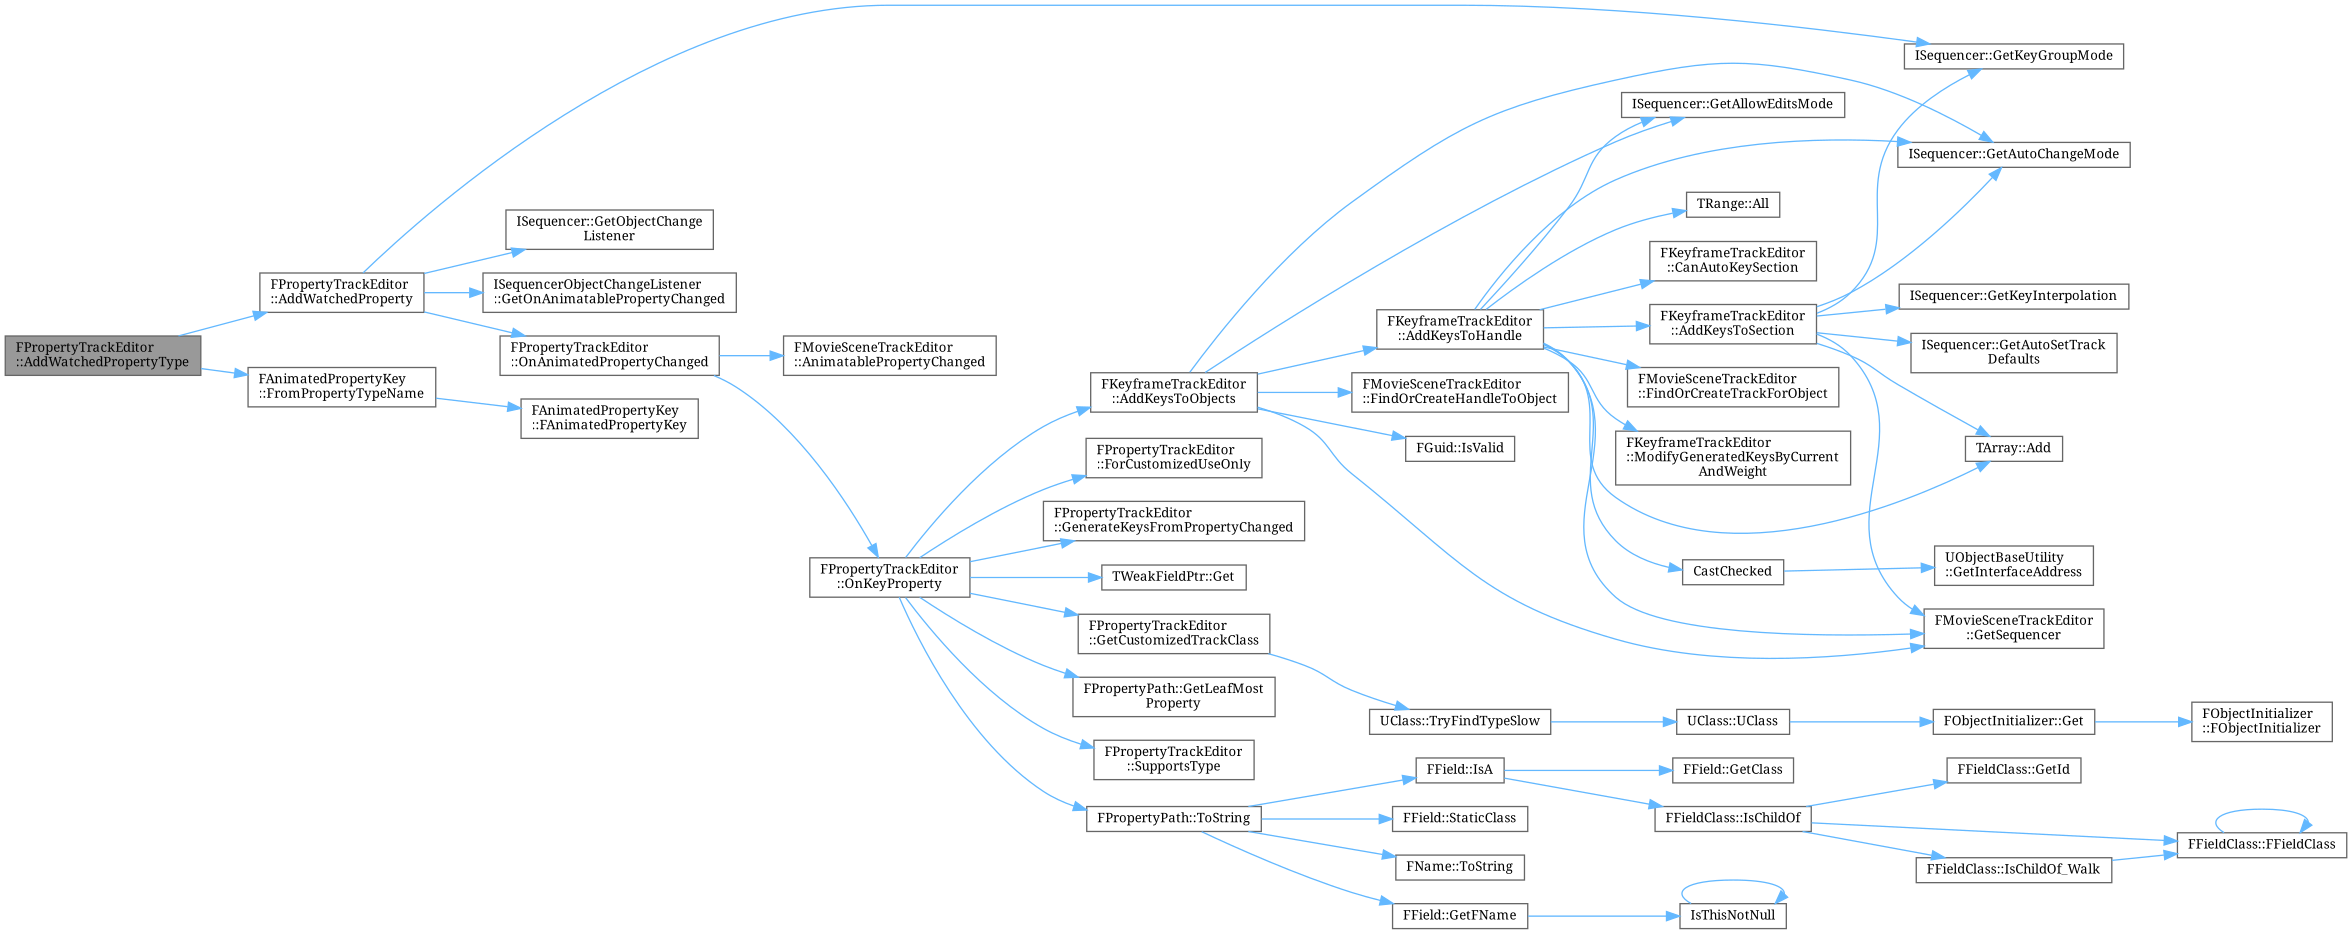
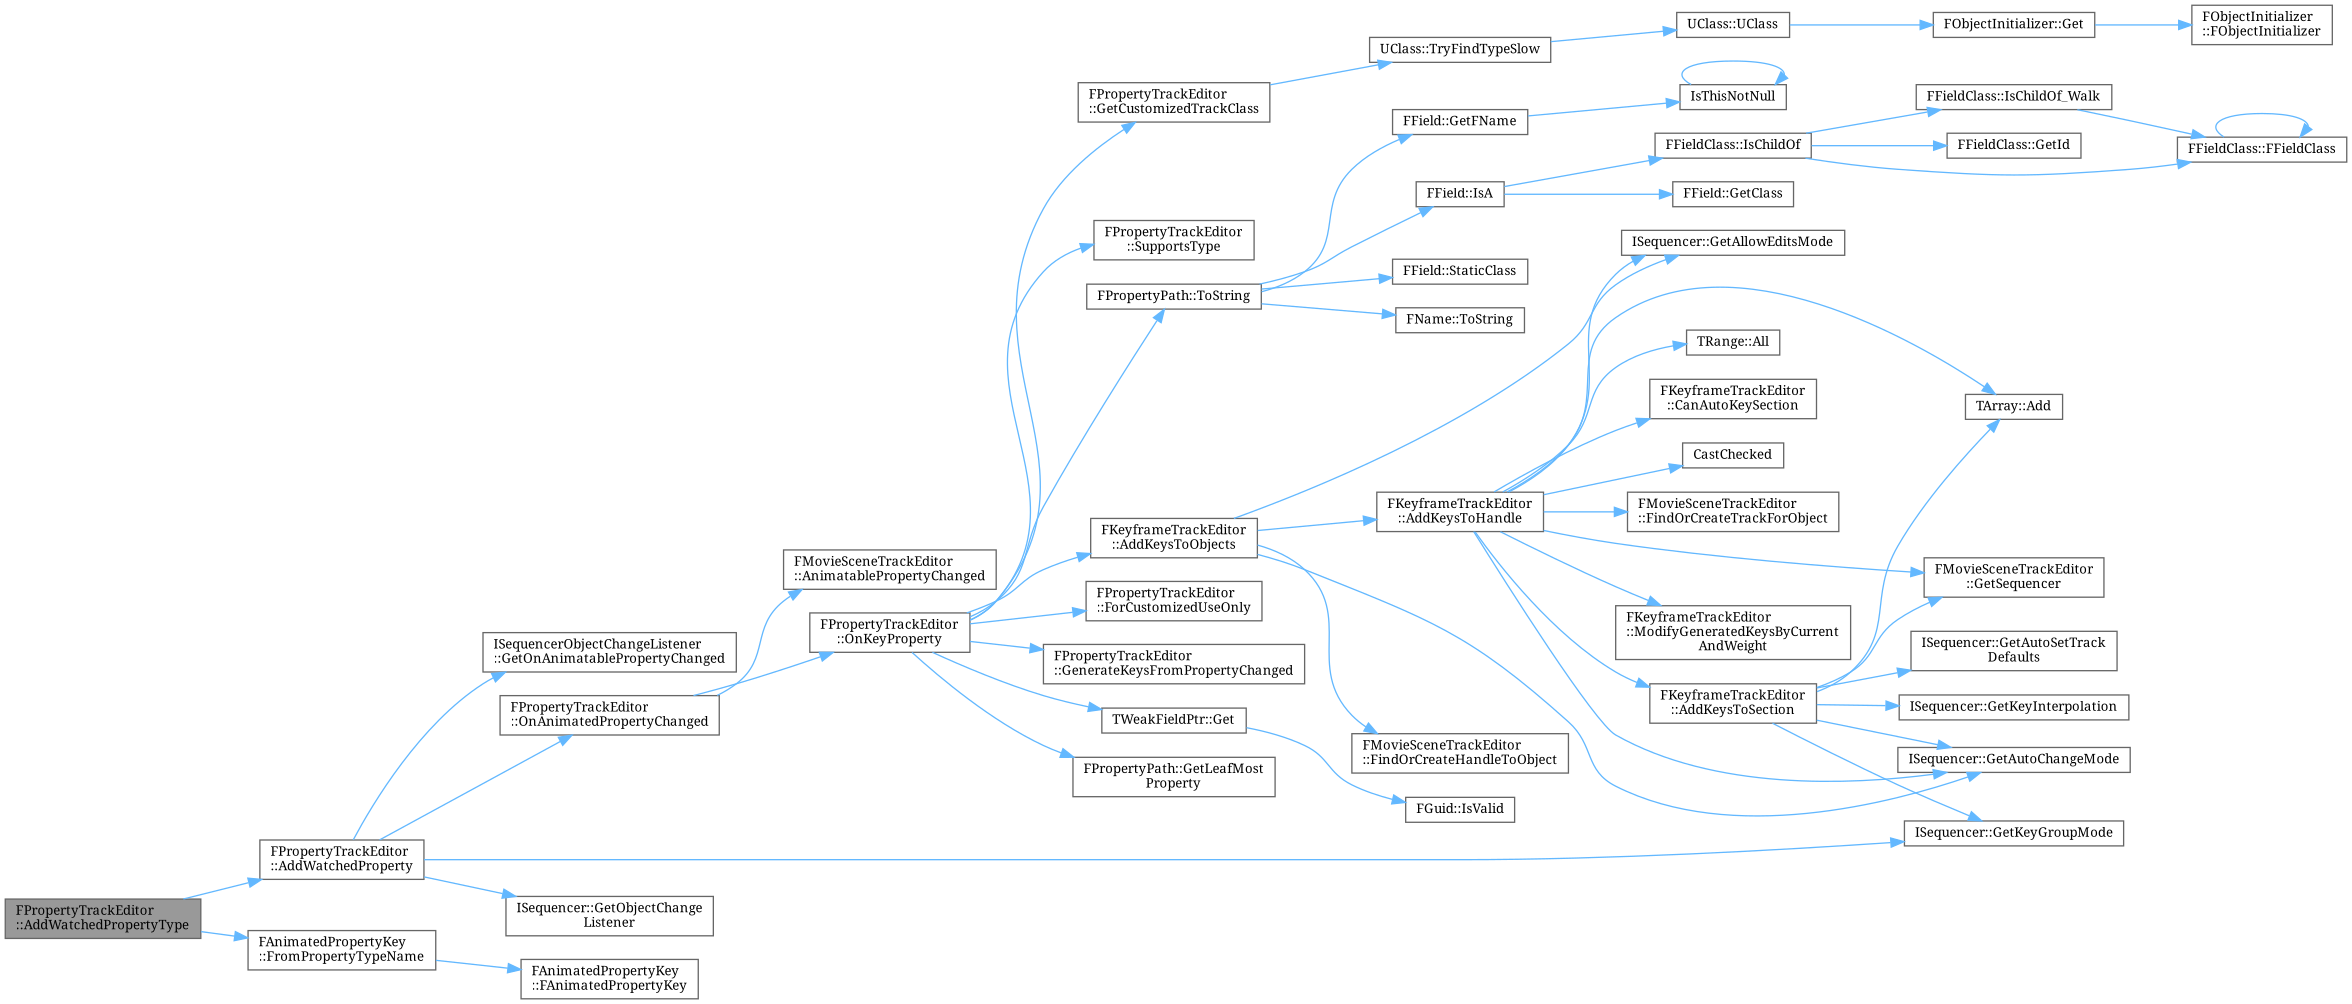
(1325, 422) -> (1322, 758)
(2014, 566) -> none
(1552, 617) -> none
